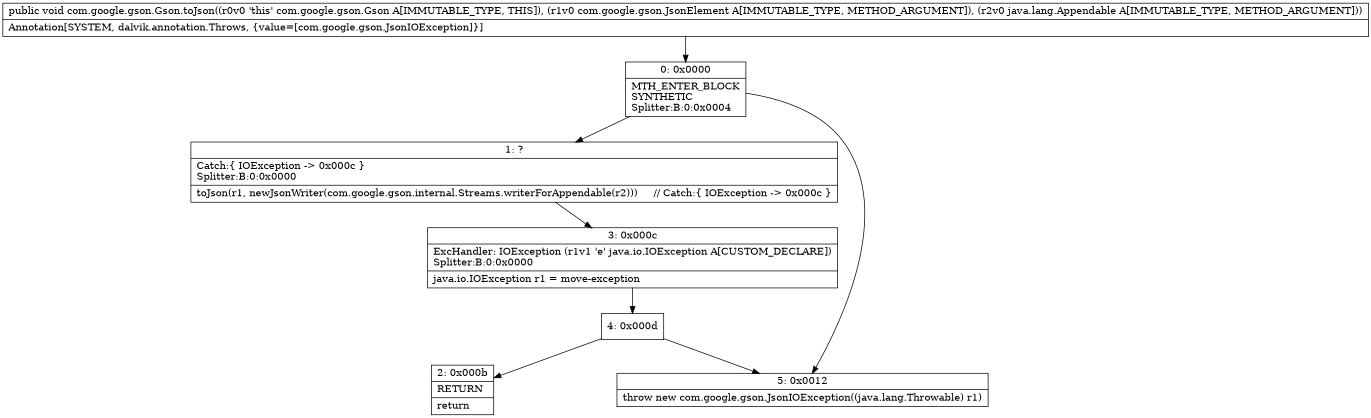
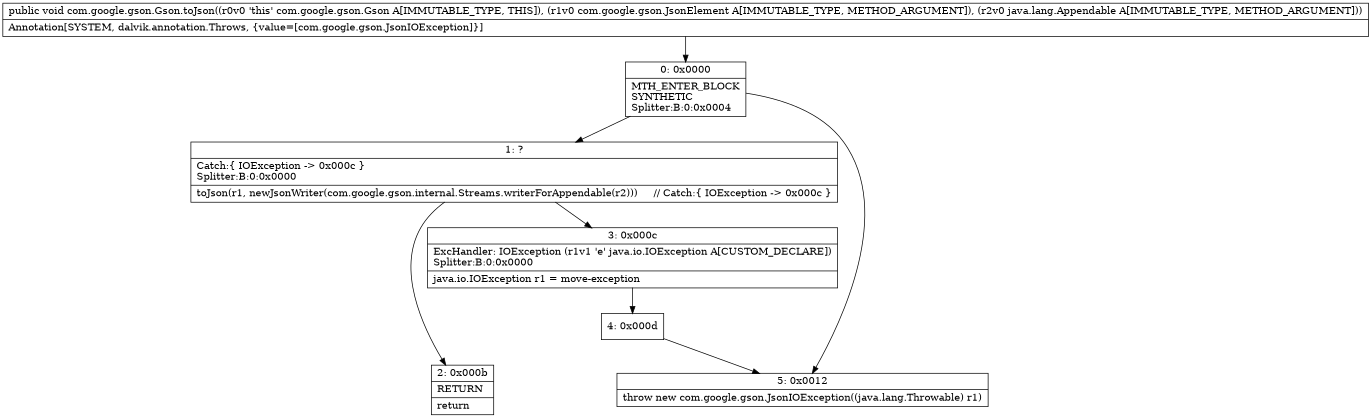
(551, 357) -> (412, 278)
